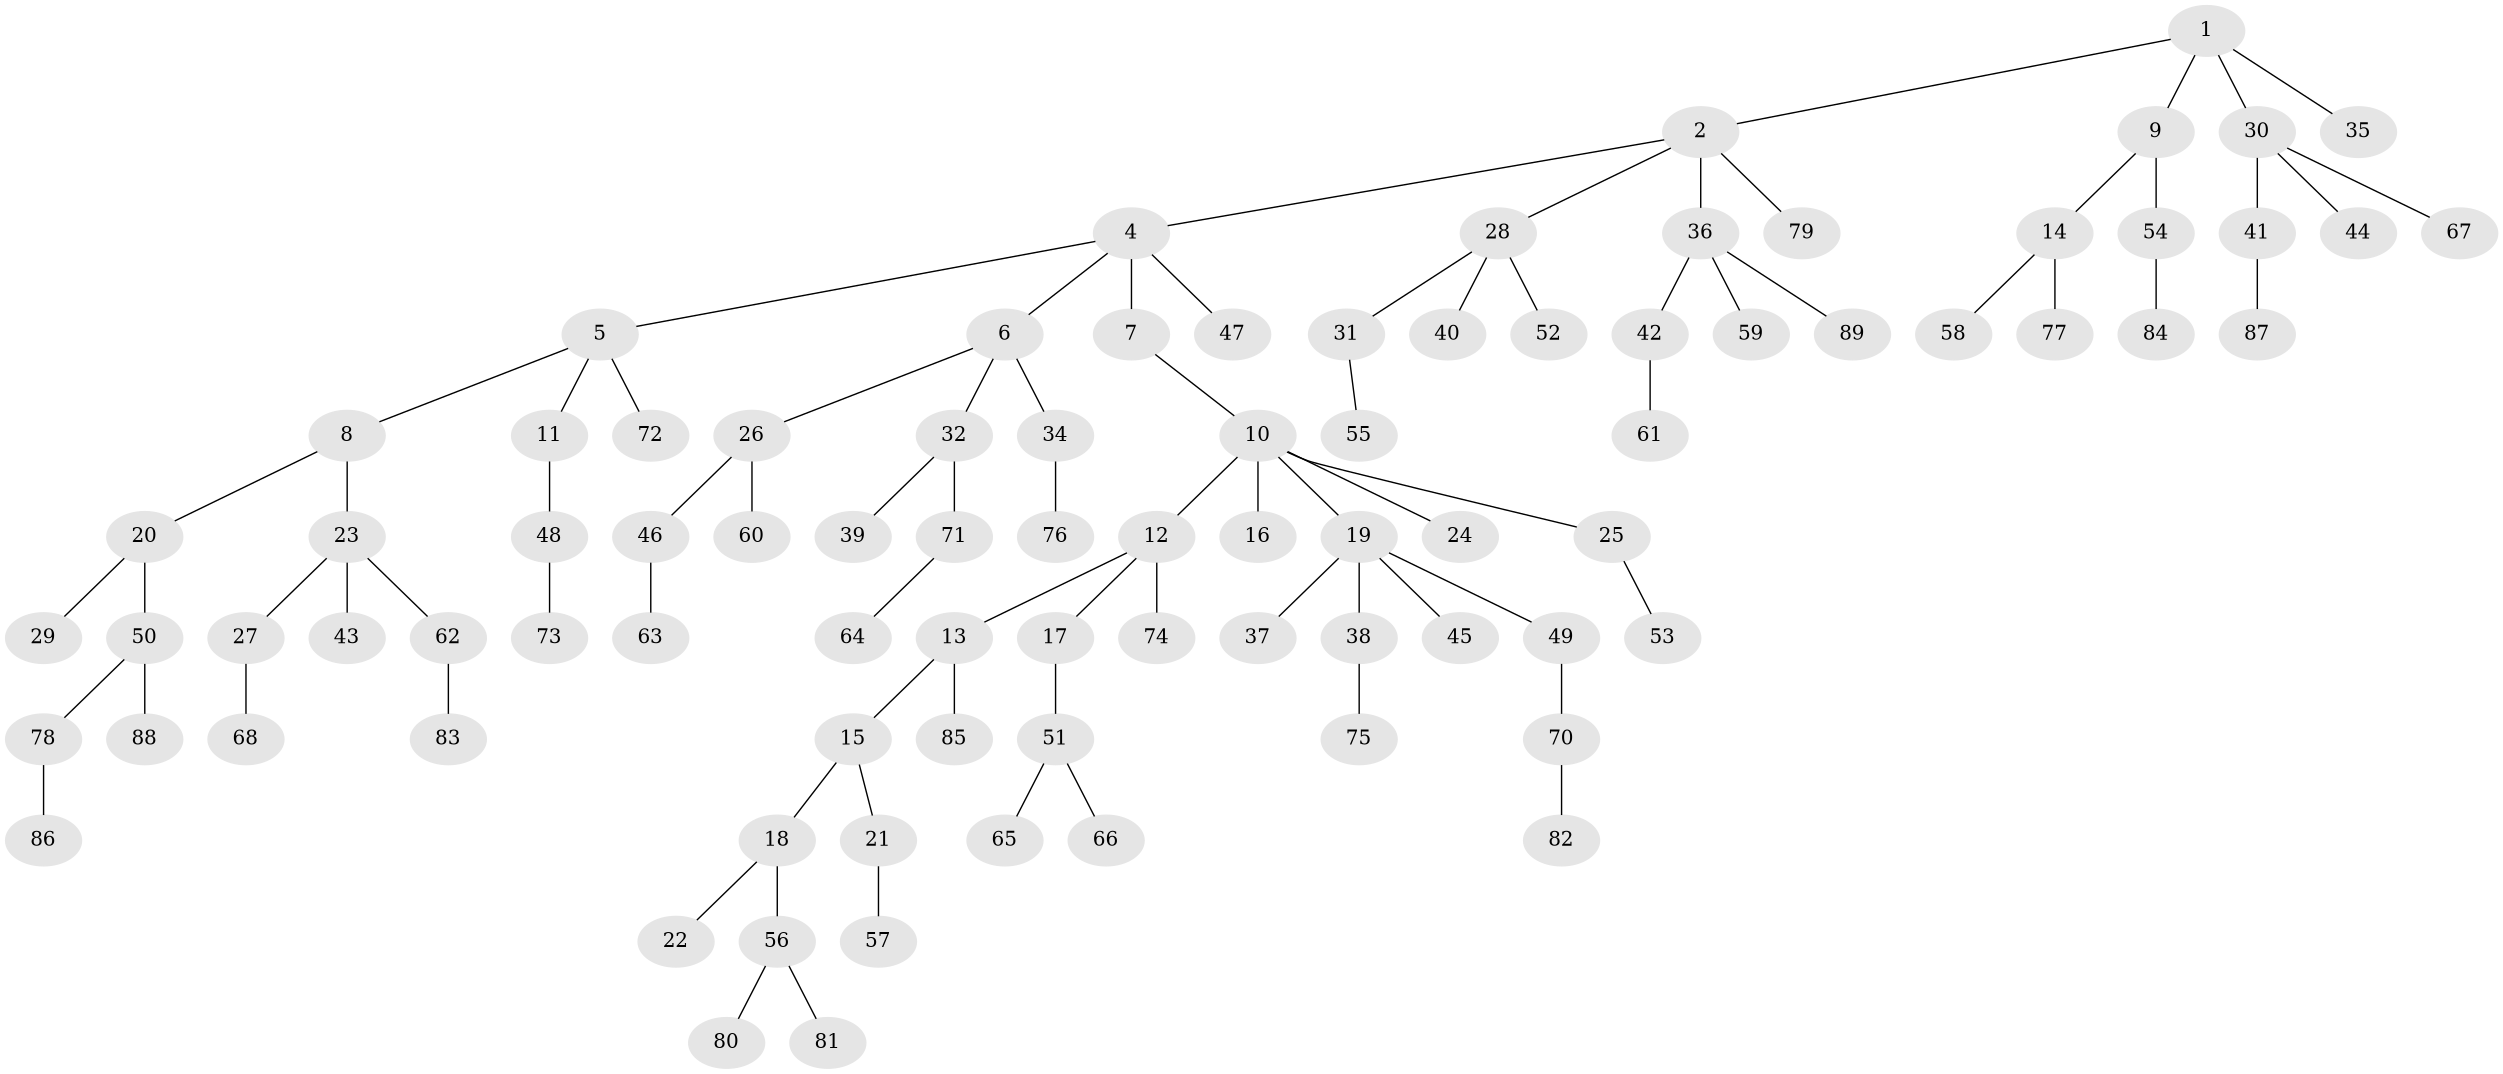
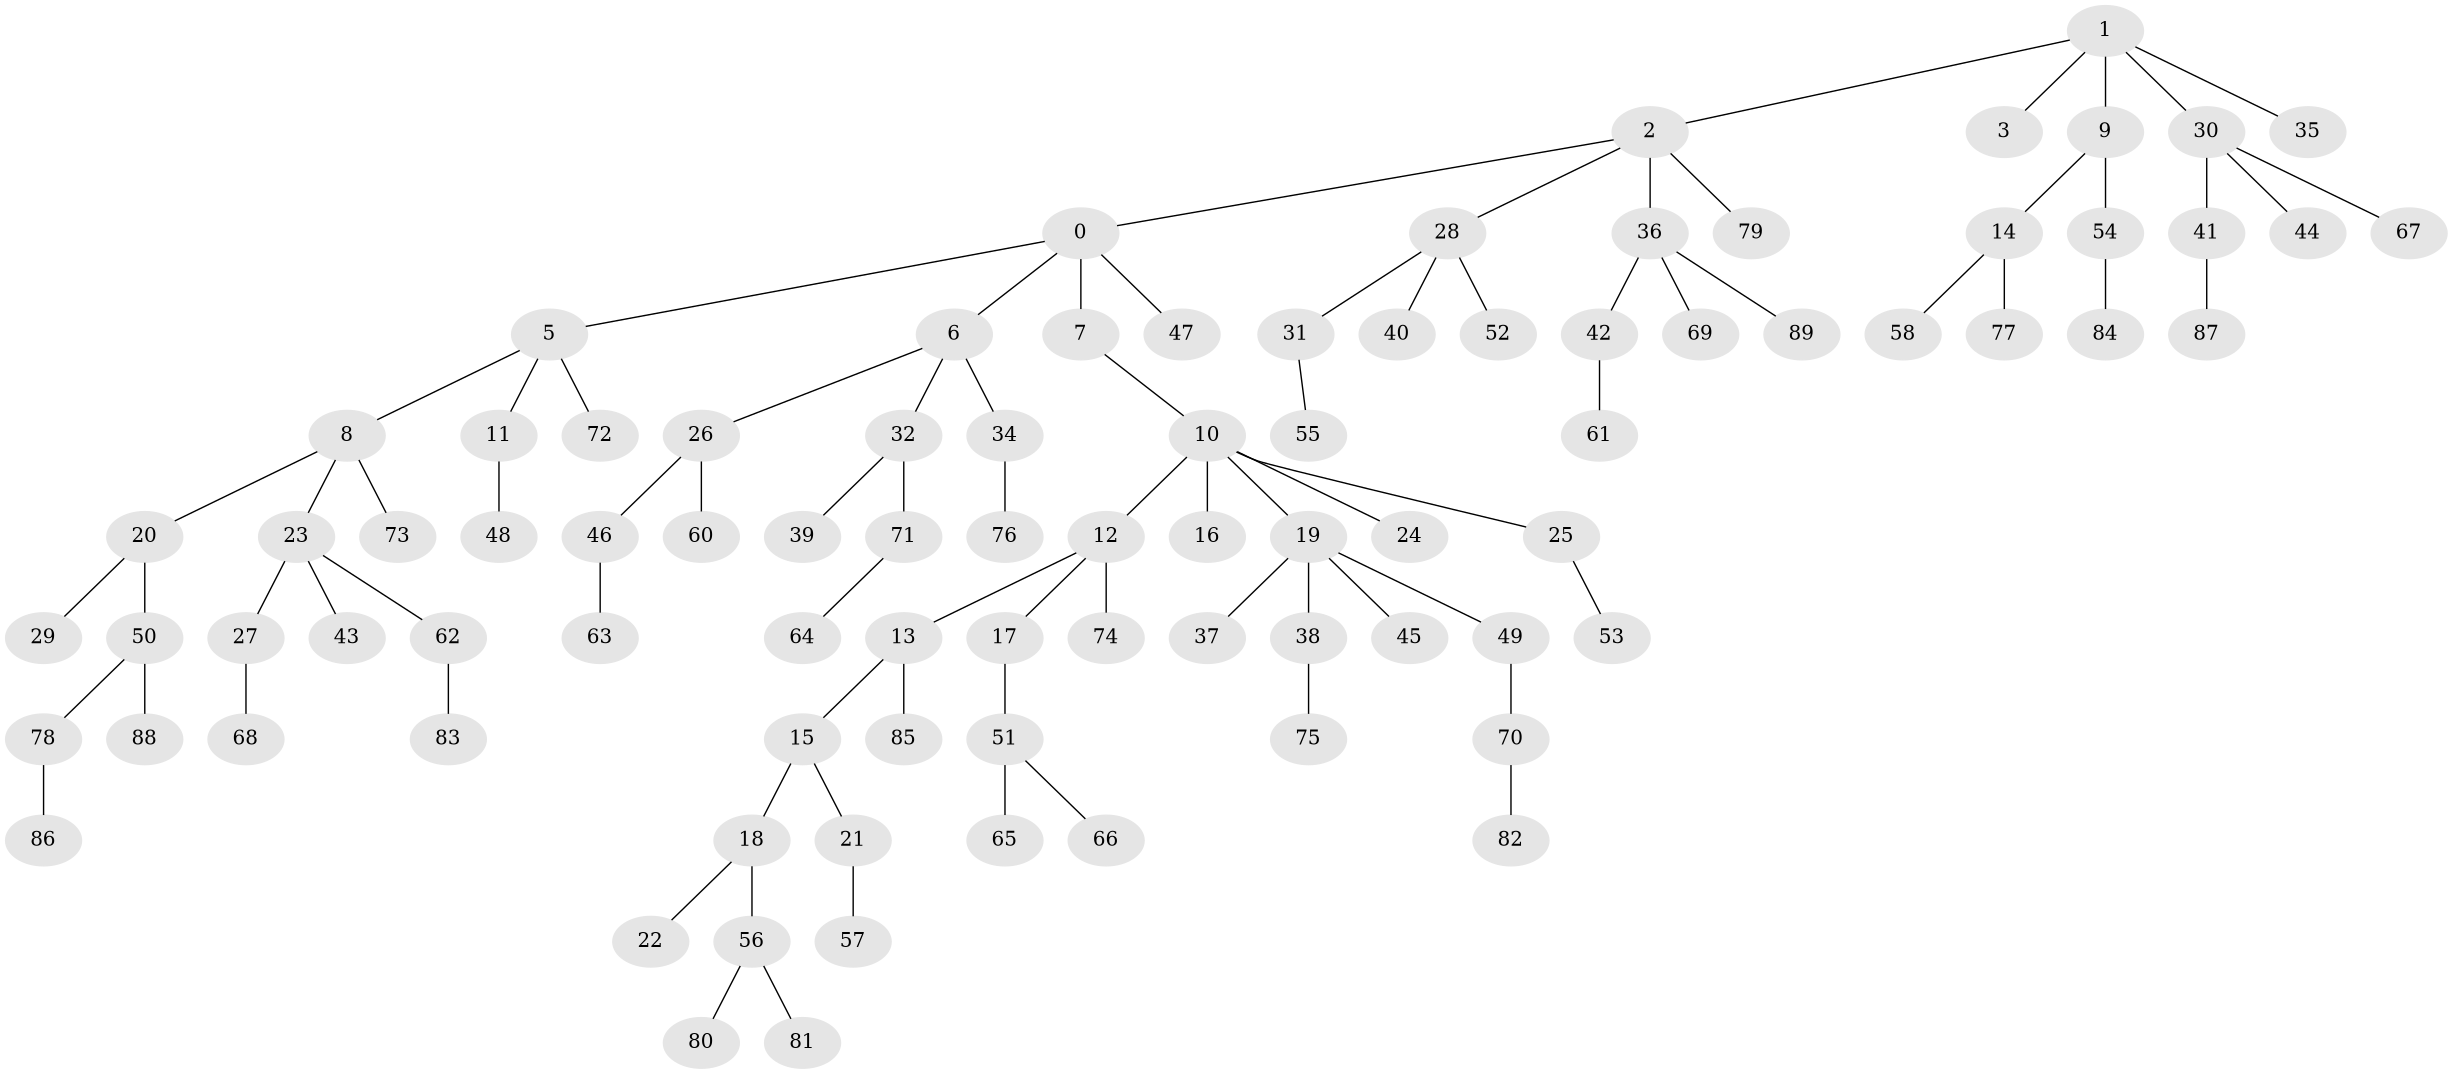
none -> (2004, 132)
(1131, 233) -> (1081, 233)
(1751, 335) -> (1701, 335)
(550, 588) -> (373, 486)
